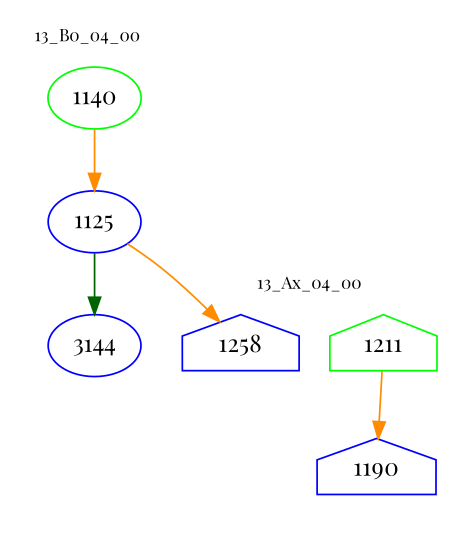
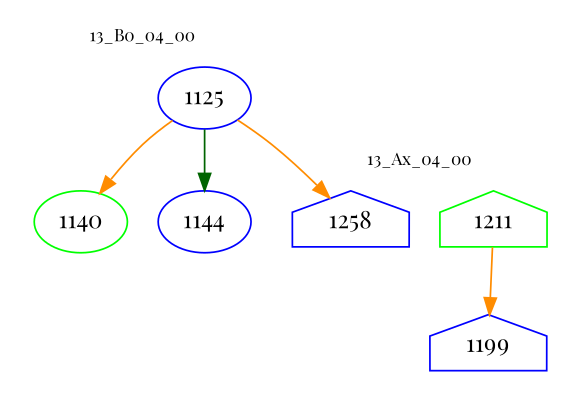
(95, 151) -> (140, 147)
(95, 346) -> (205, 222)
(377, 469) -> (488, 346)
